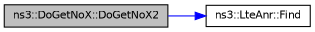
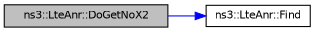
(86, 16) -> (86, 16)
